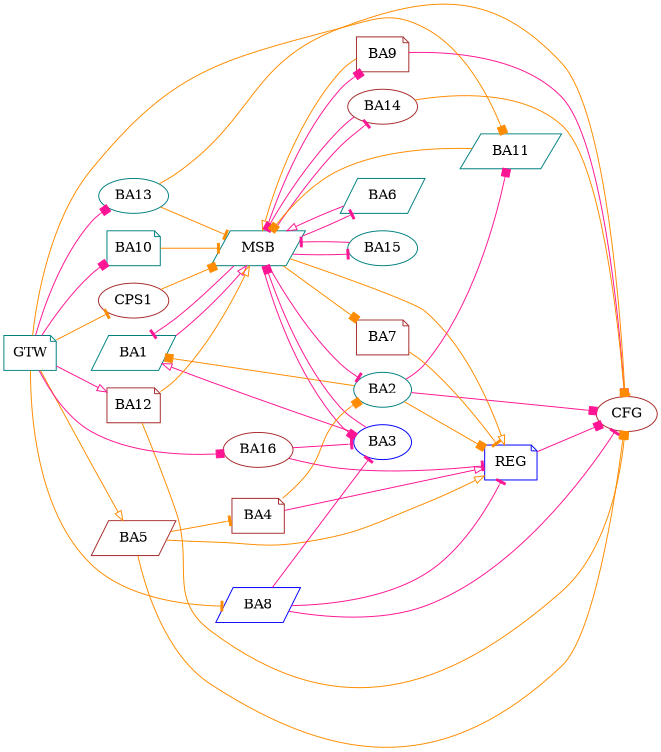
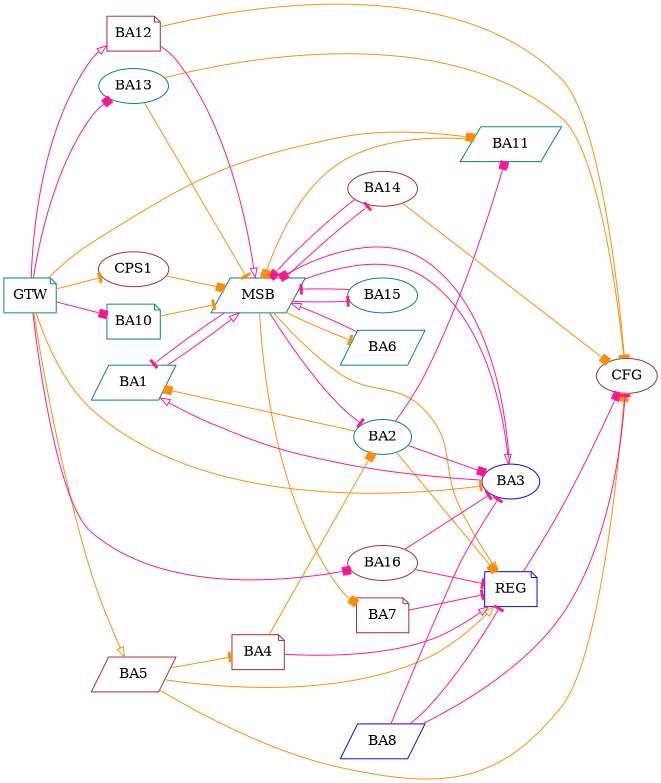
(383, 54) -> none
(326, 226) -> (317, 326)
(209, 338) -> (224, 149)
(295, 354) -> (447, 297)
(453, 391) -> (449, 602)
(499, 401) -> (440, 457)
(69, 537) -> (221, 475)
(364, 686) -> (506, 40)
